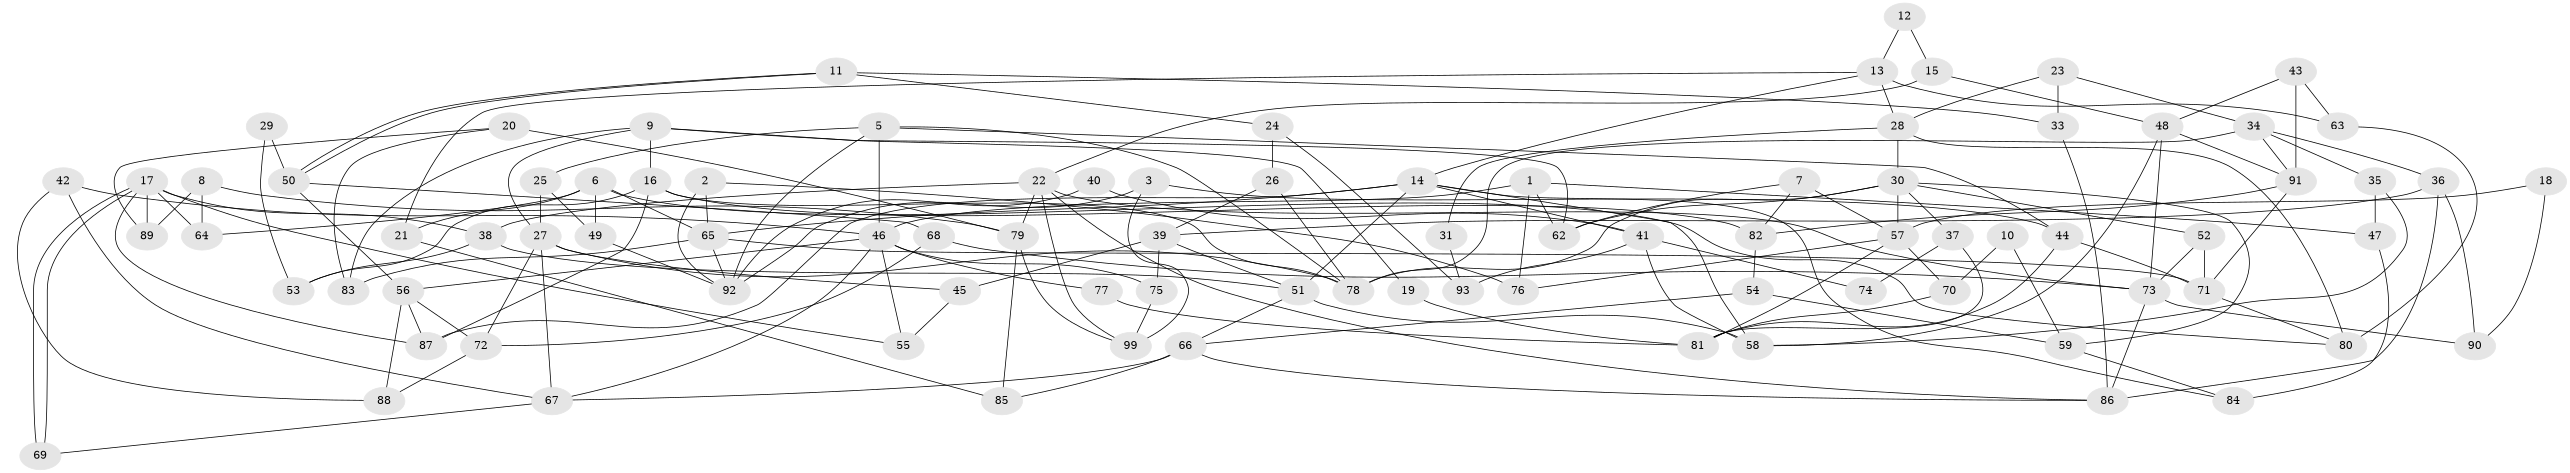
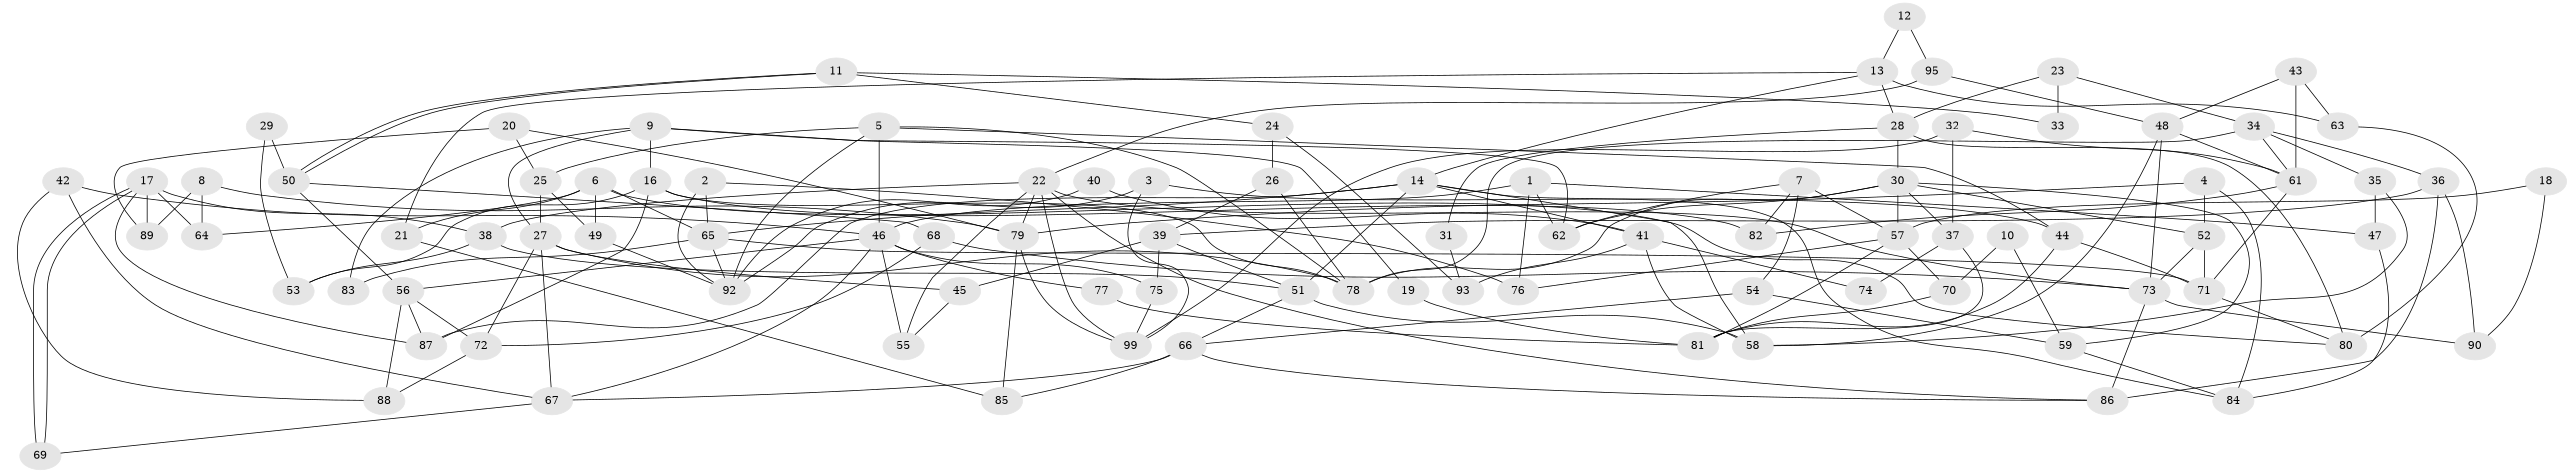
(1932, 72) -> (1932, 72)
none -> (1953, 127)
(362, 158) -> (525, 153)
none -> (2204, 181)
(2296, 181) -> (2296, 181)
(2097, 261) -> none
(1755, 264) -> (1788, 240)
(538, 284) -> (974, 239)
